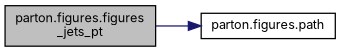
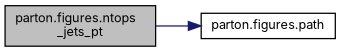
(80, 26) -> (80, 26)
